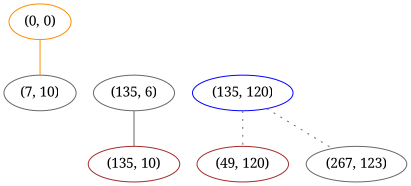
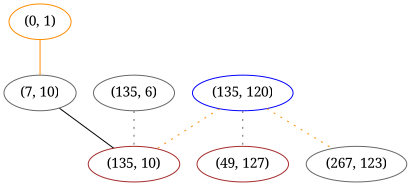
(40, 22) -> (40, 22)
none -> (87, 128)
(134, 129) -> (134, 129)
none -> (188, 129)
(300, 129) -> (300, 129)
(243, 164) -> (243, 164)
